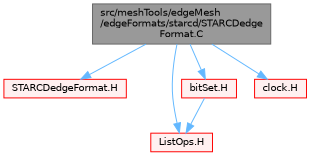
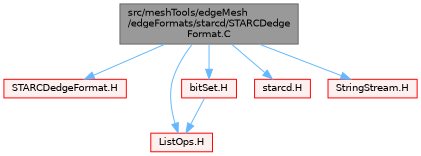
(281, 89) -> (282, 89)
none -> (373, 89)
